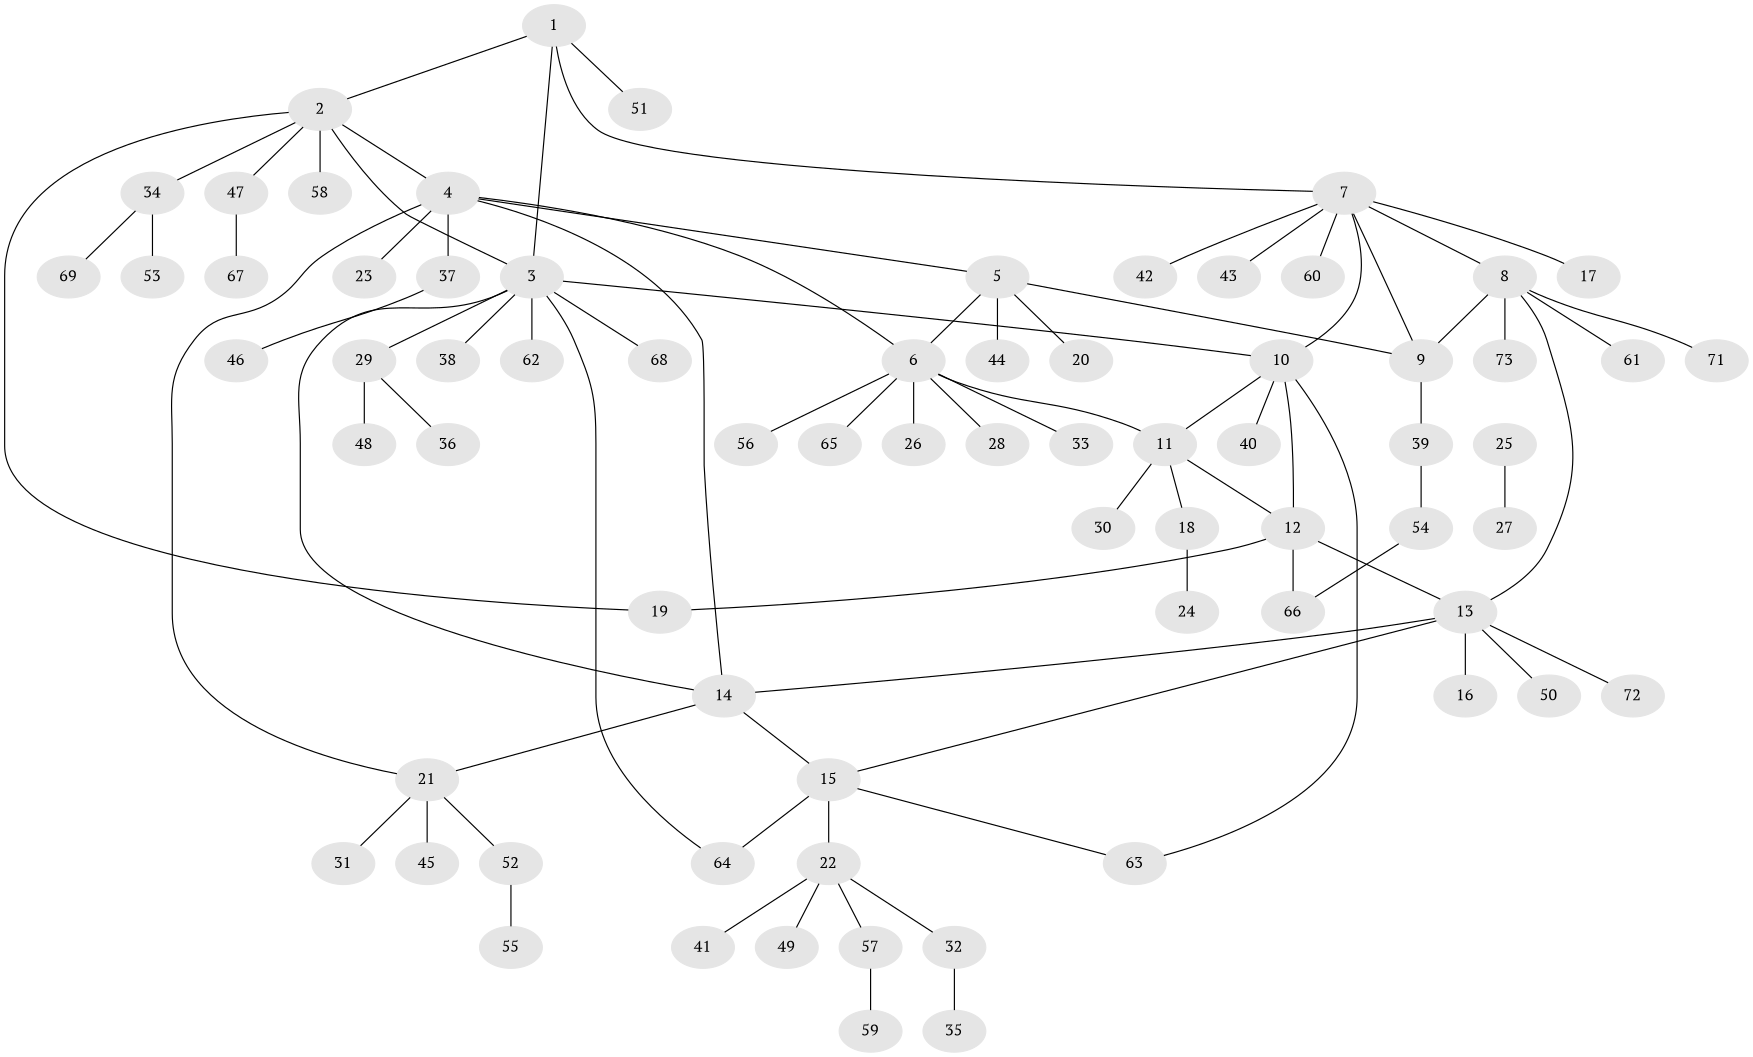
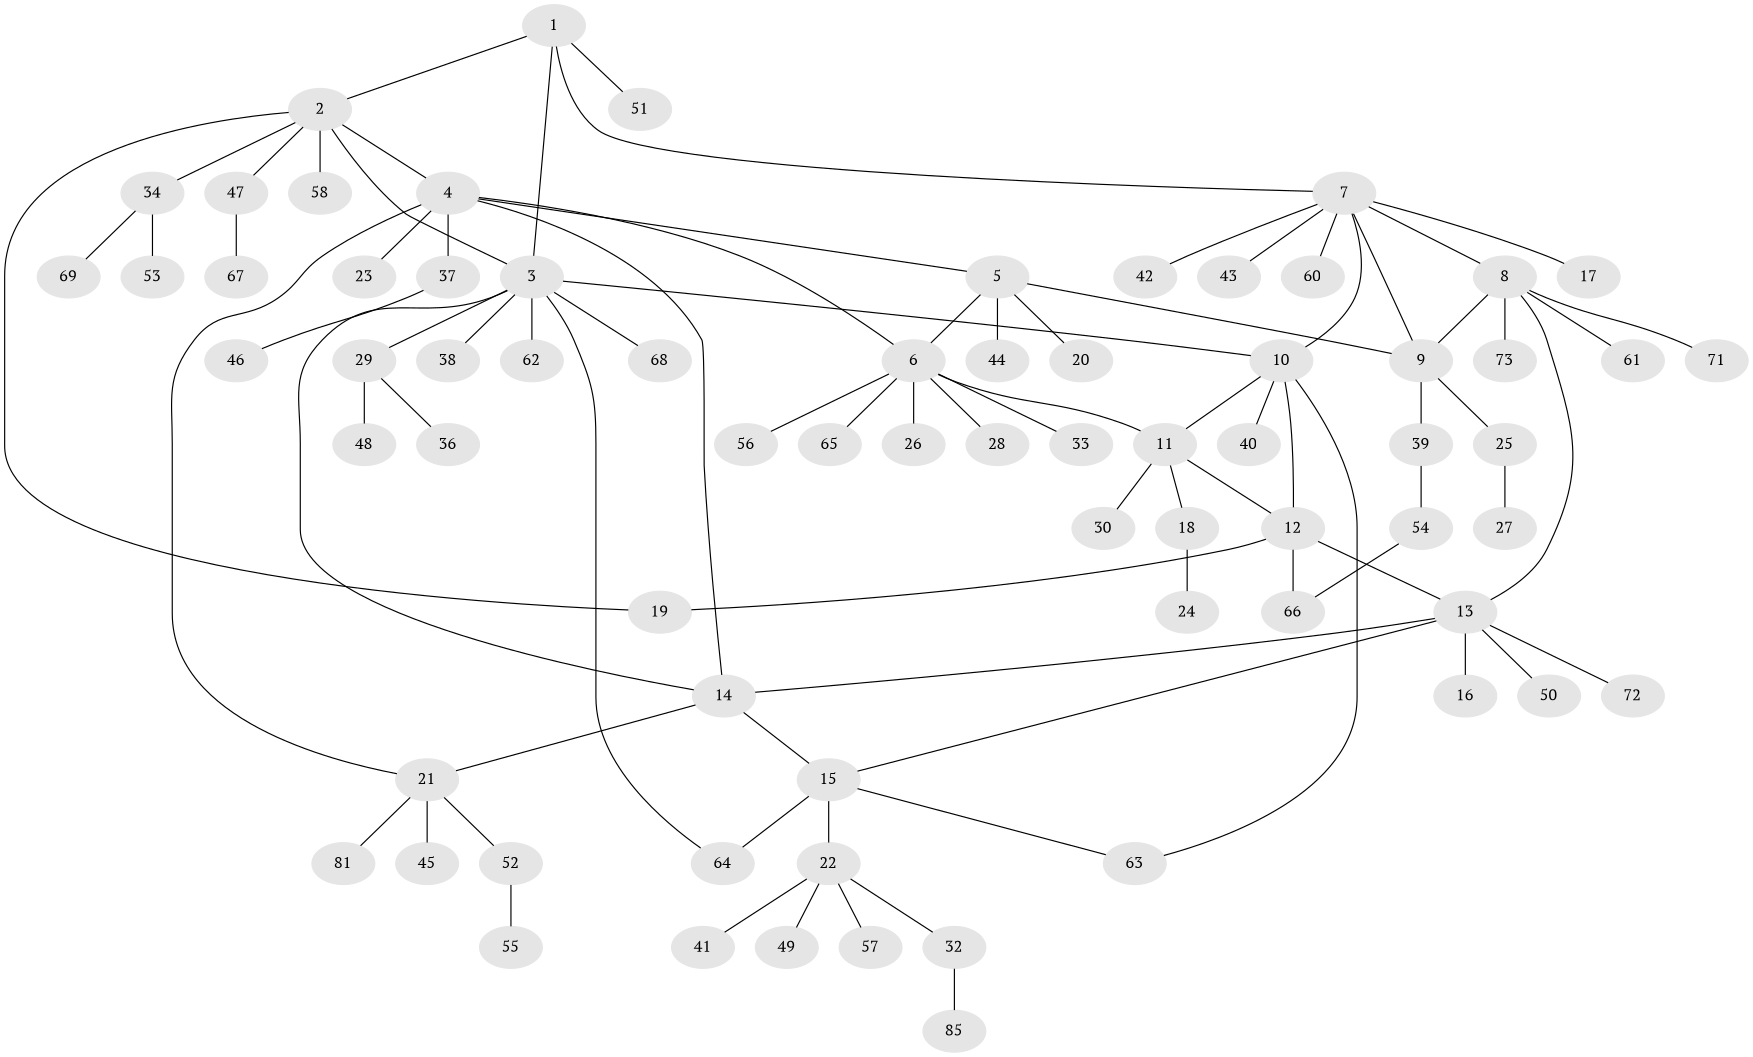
none -> (1463, 403)
(343, 864) -> (343, 864)
(871, 1031) -> none
(954, 1031) -> (954, 1031)
